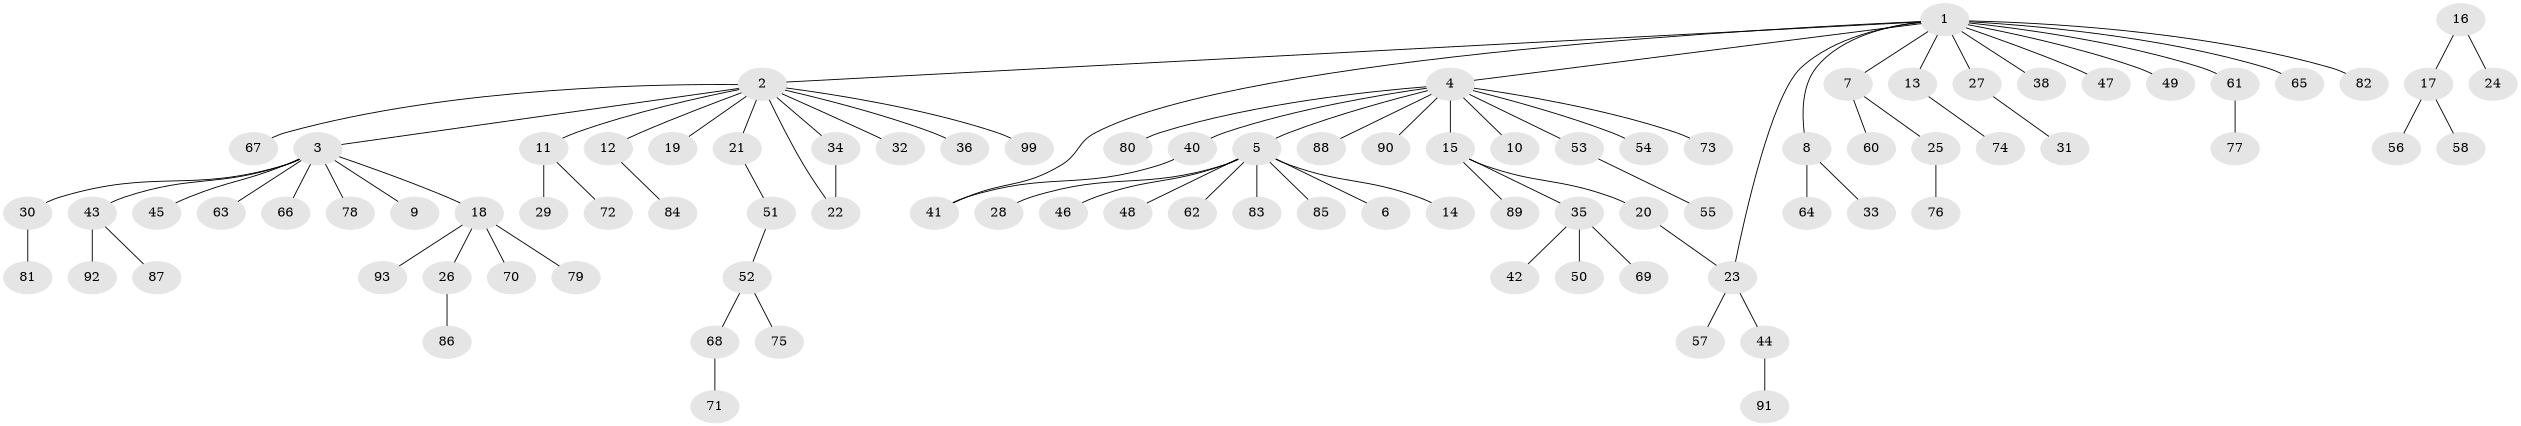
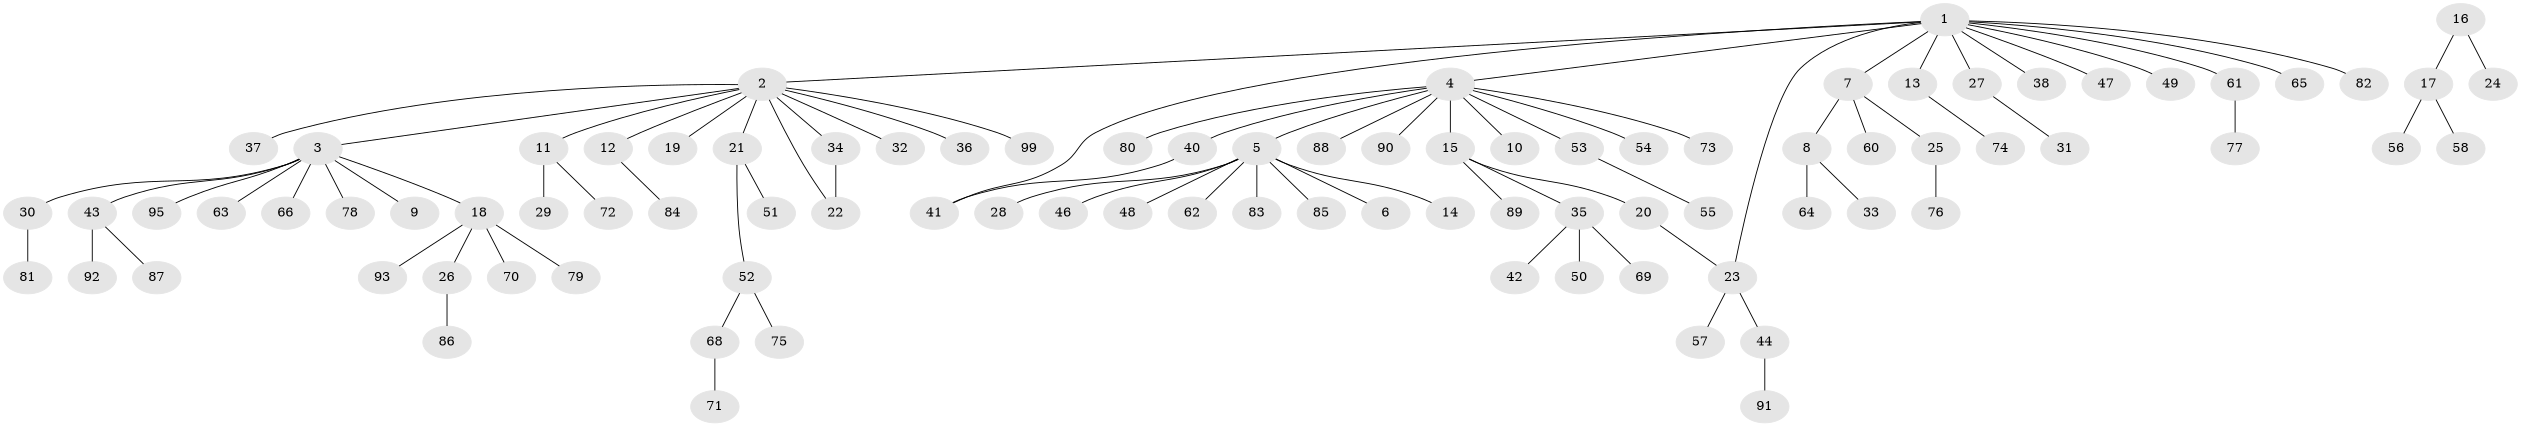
(1831, 54) -> (1827, 116)
(254, 149) -> (254, 149)
(157, 213) -> (157, 213)
(759, 245) -> (738, 213)
